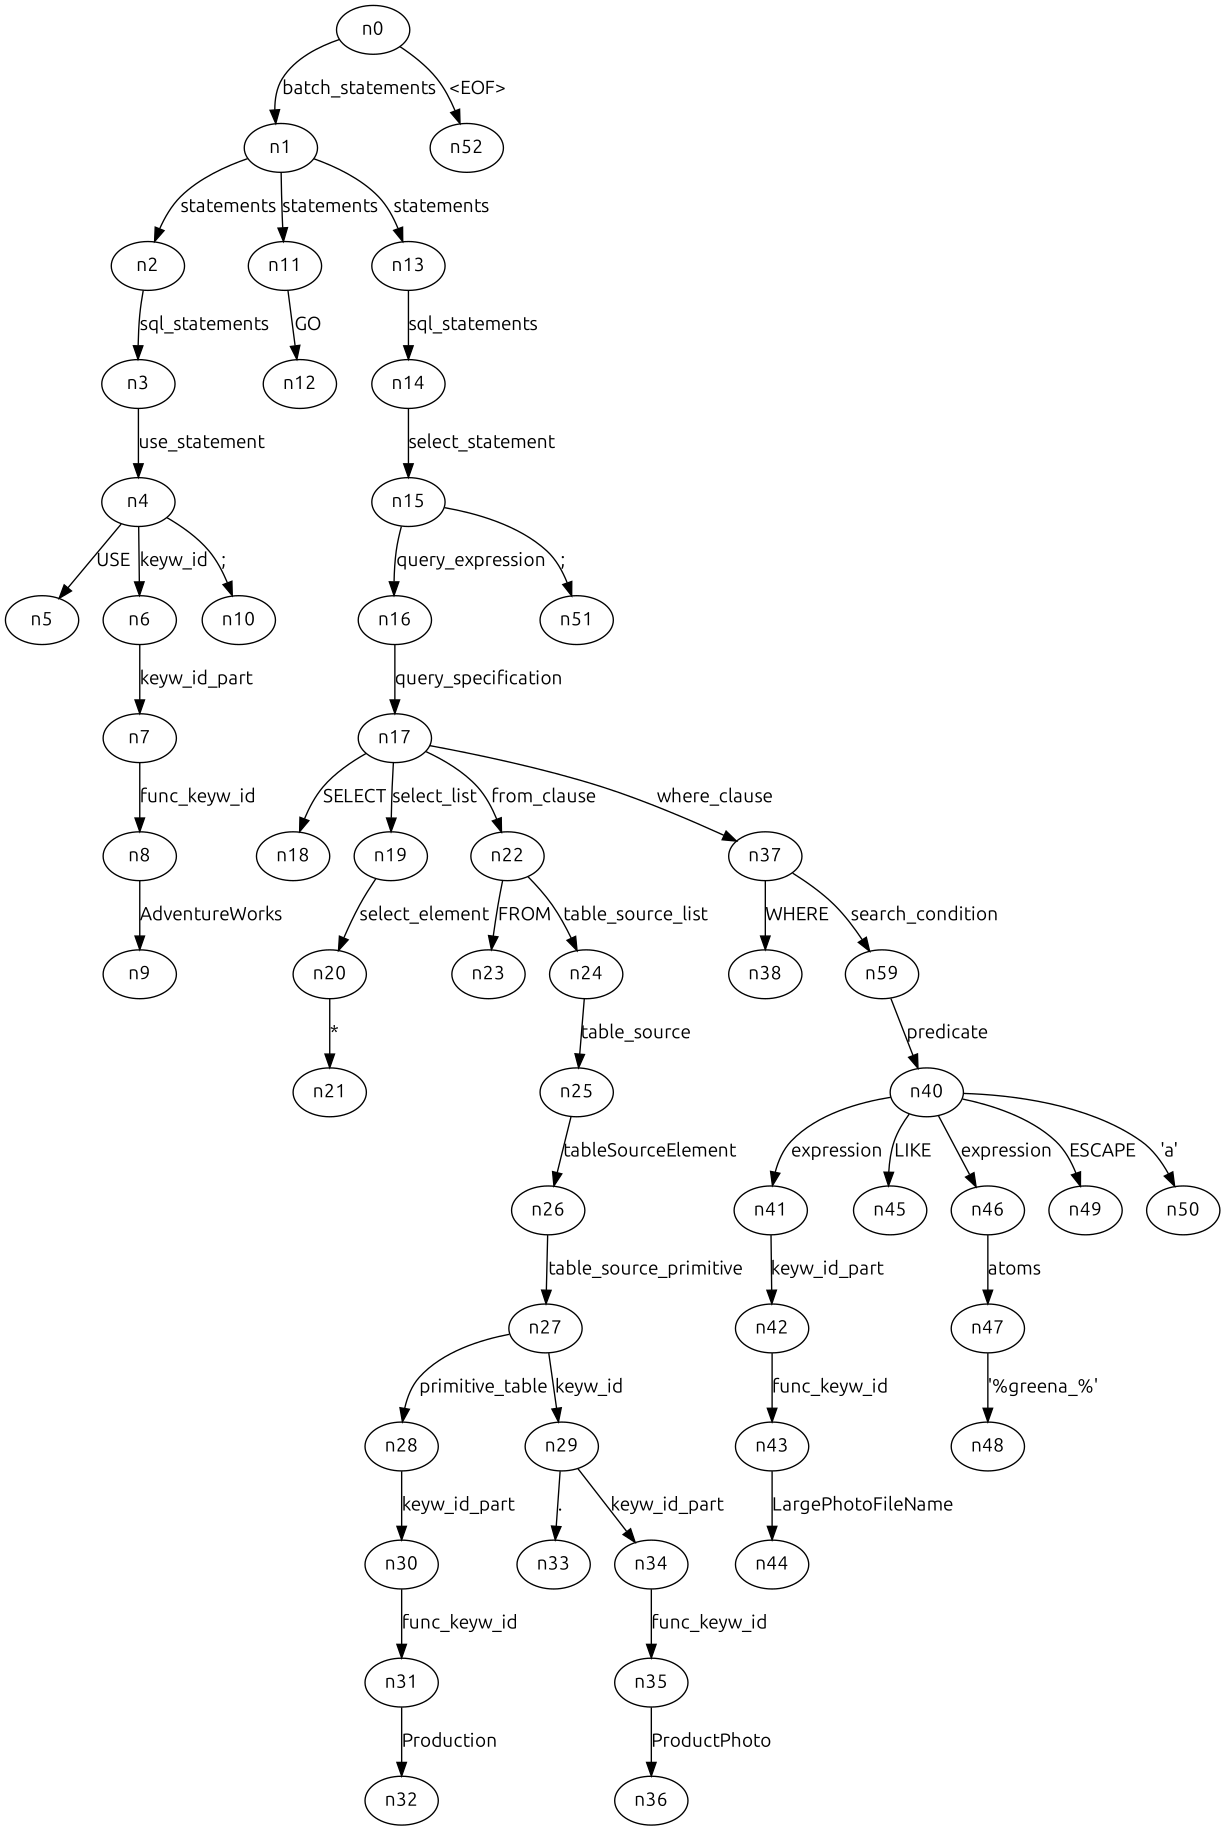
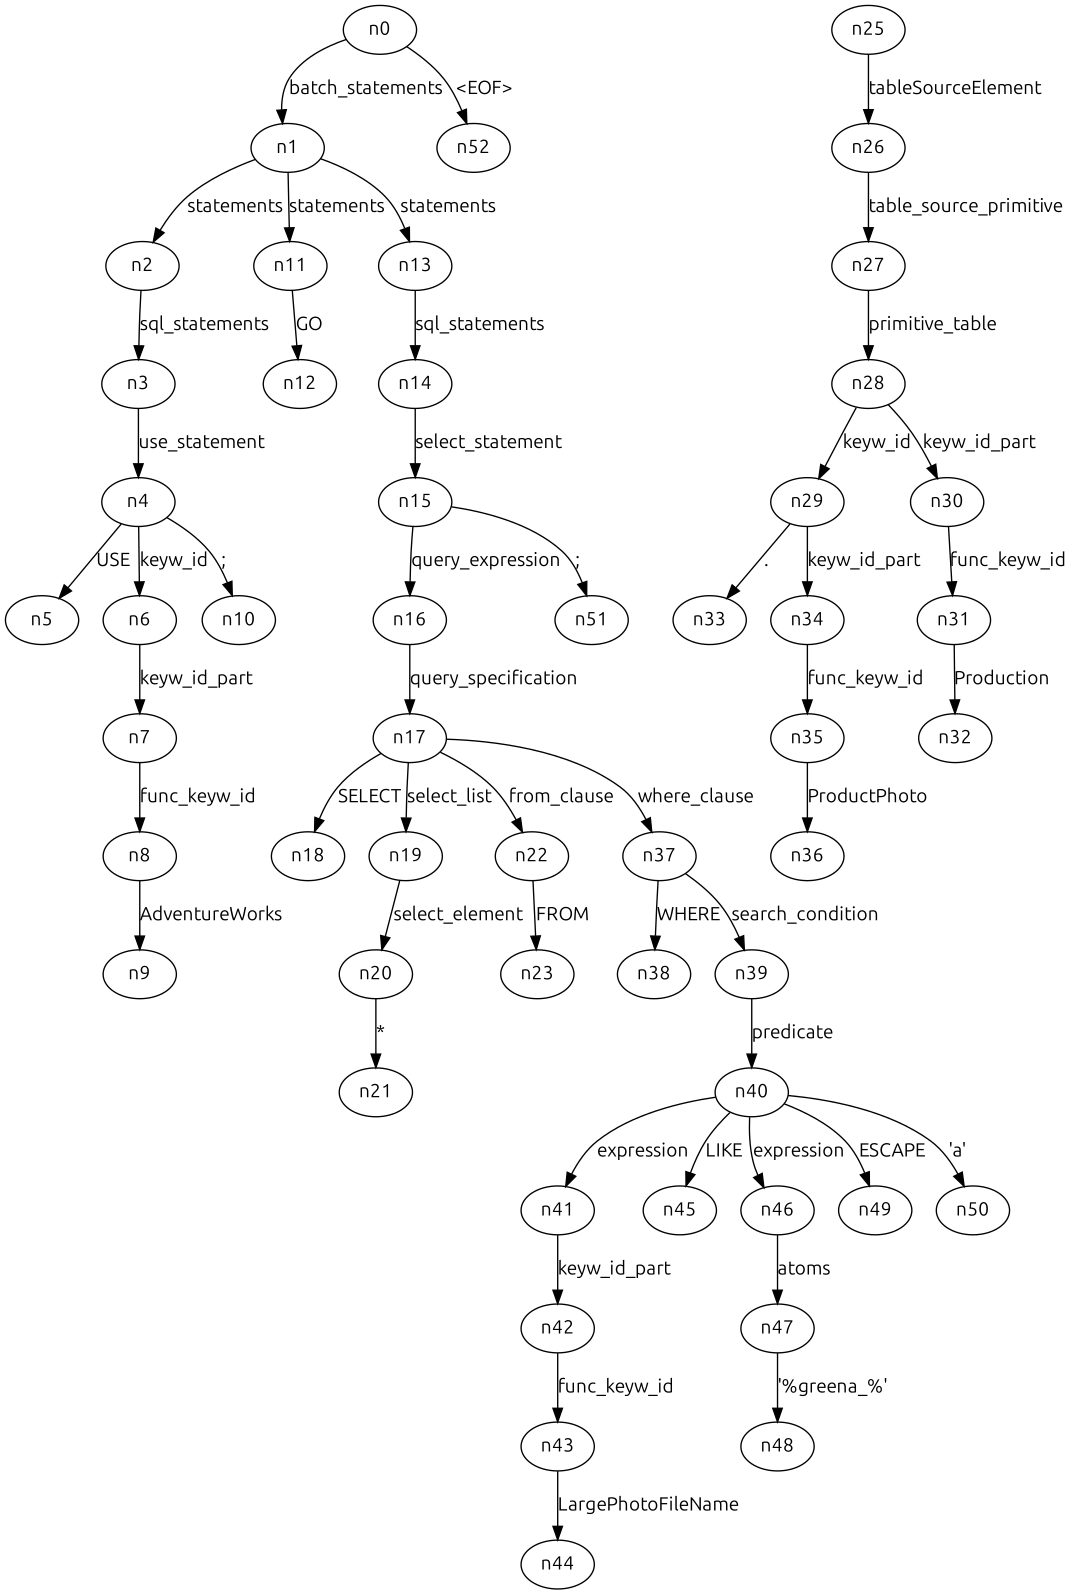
(586, 974) -> none
(882, 974) -> (752, 974)
(553, 1381) -> (841, 437)
